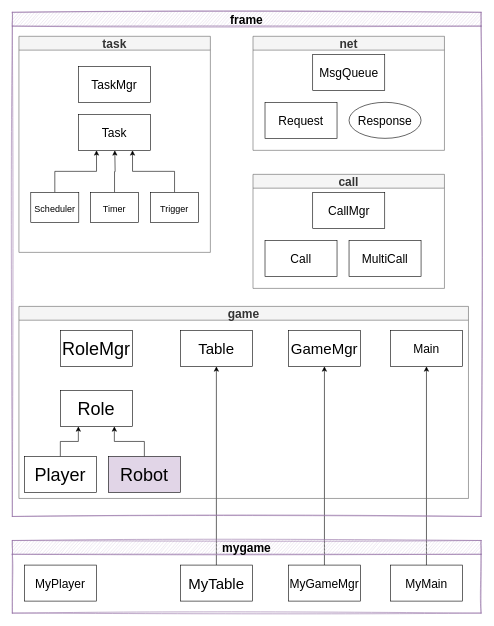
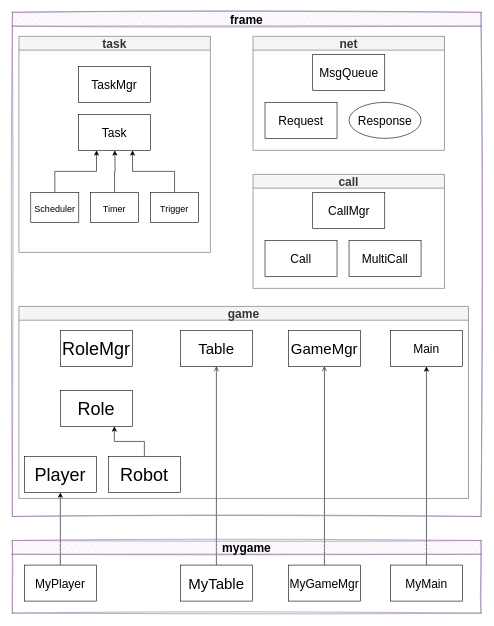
(216, 371) -> (216, 370)
(324, 371) -> (324, 370)
(73, 441) -> none
(144, 474) -> (144, 474)
none -> (60, 496)
